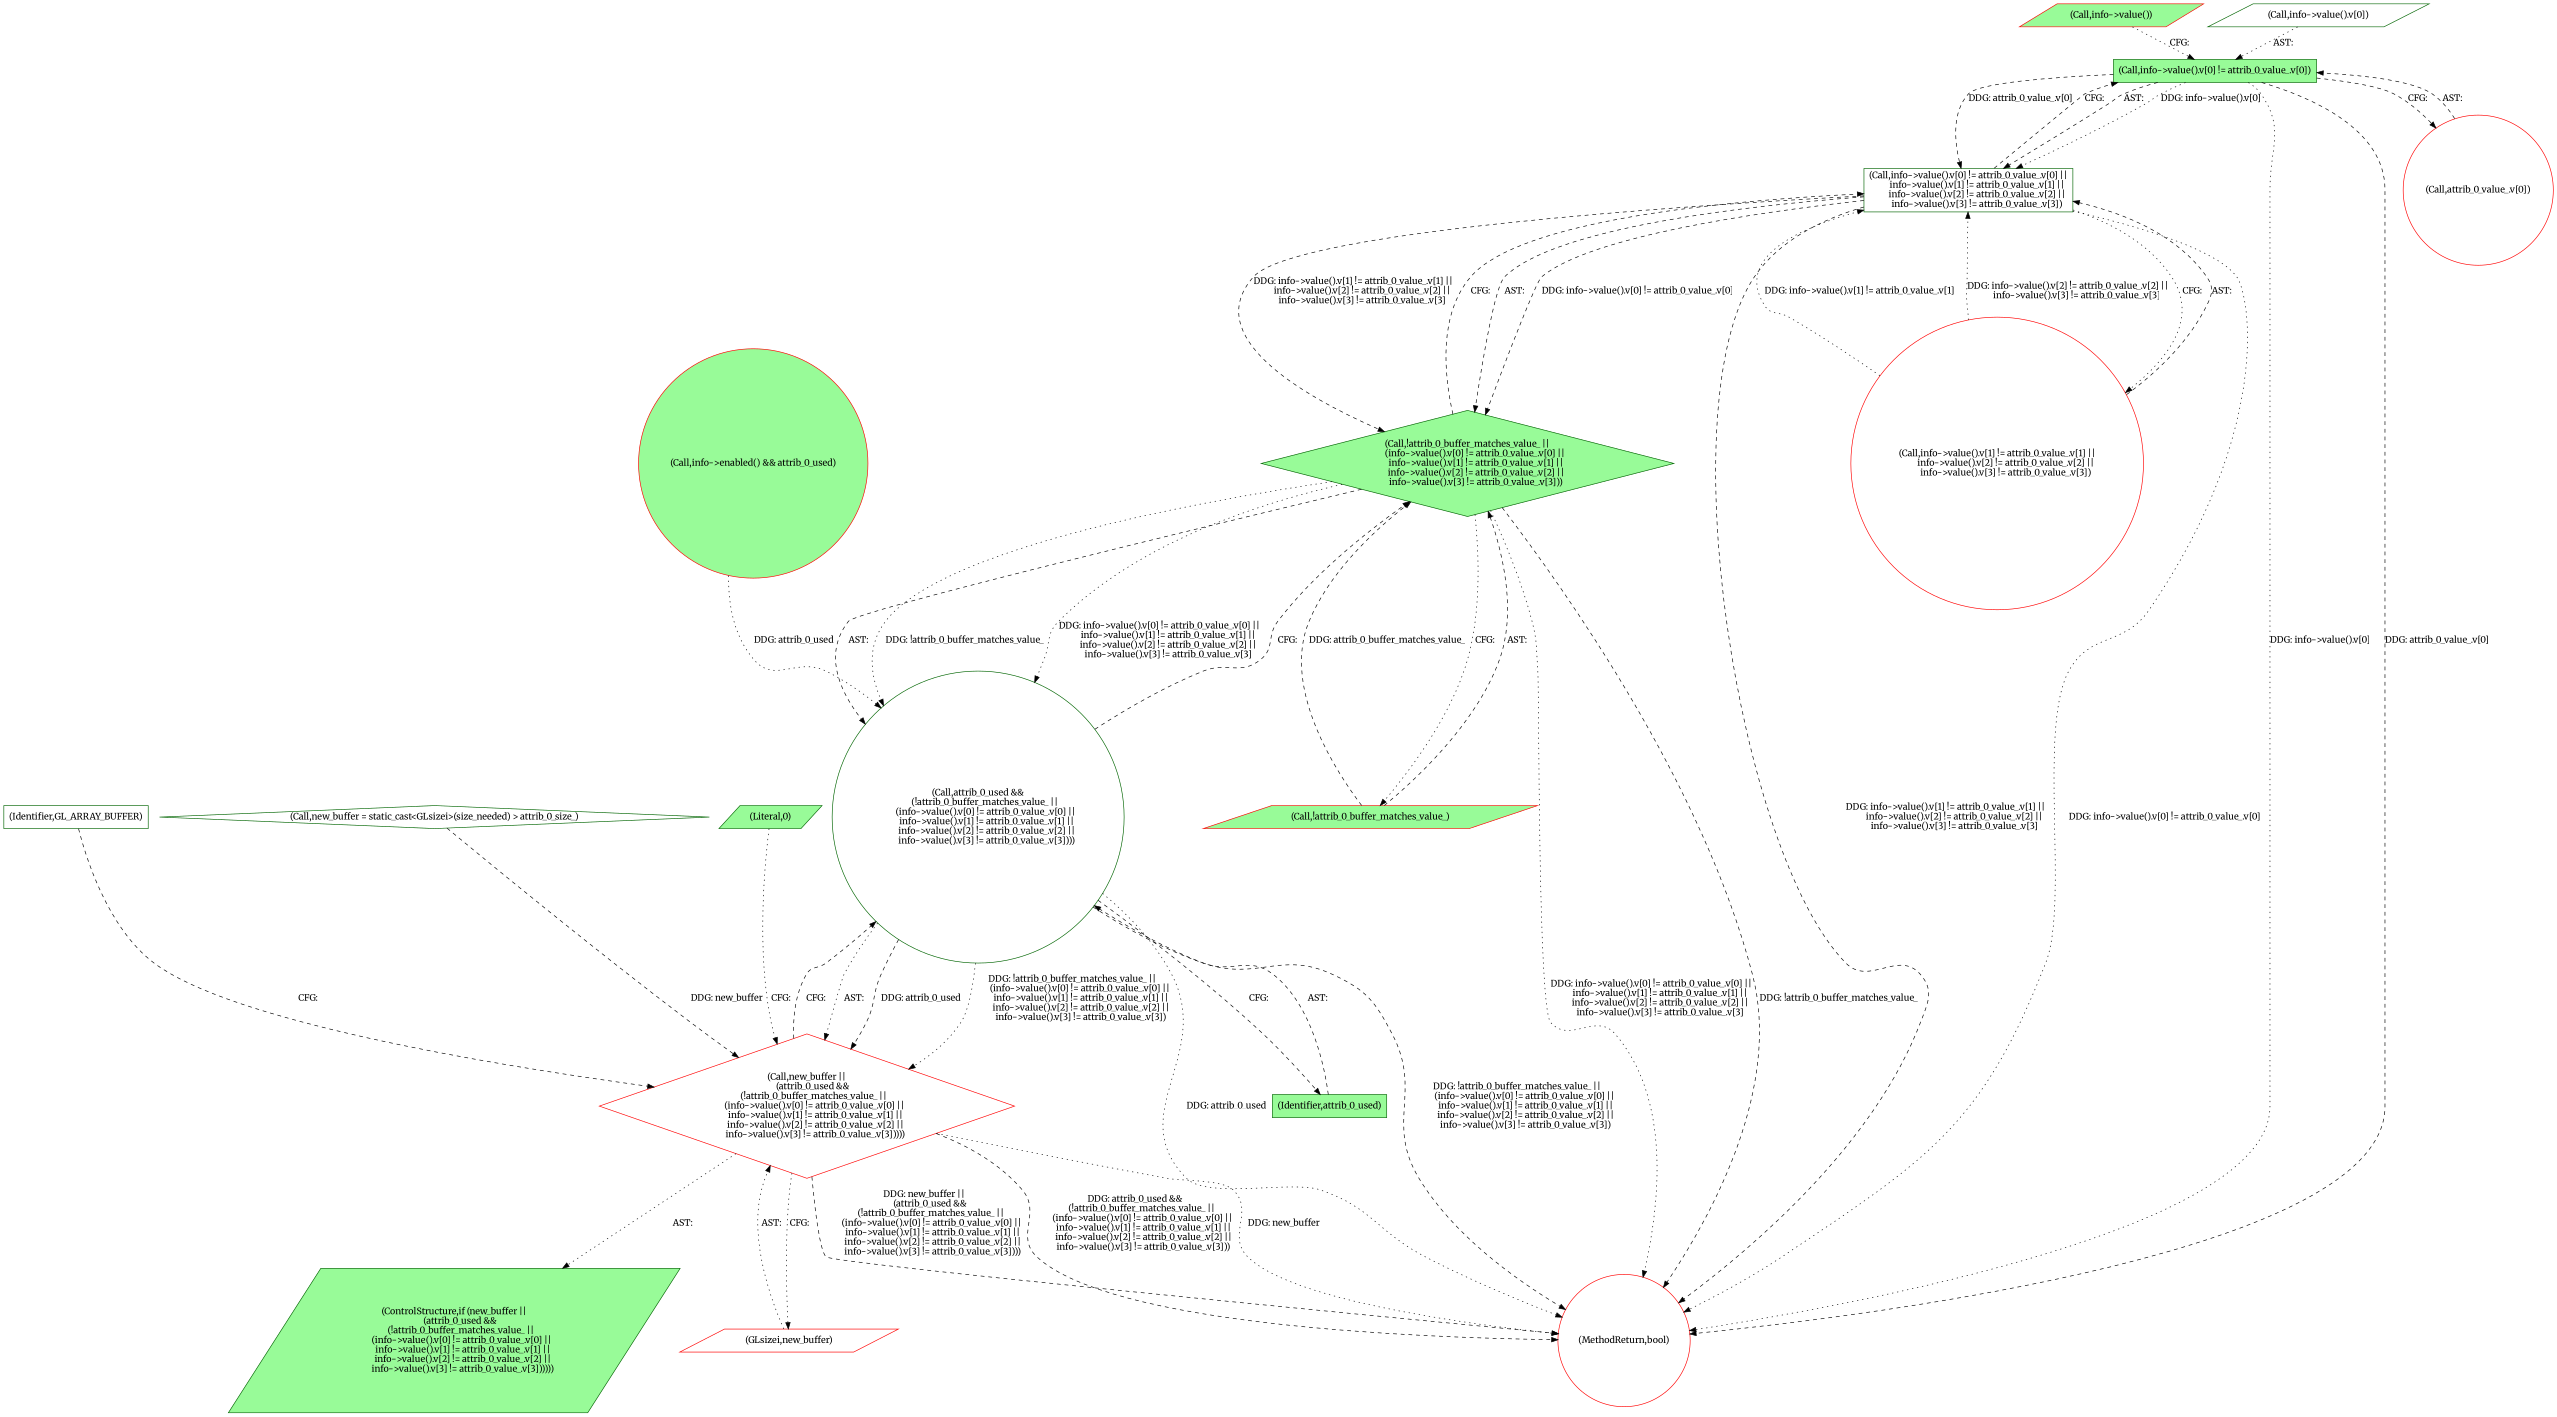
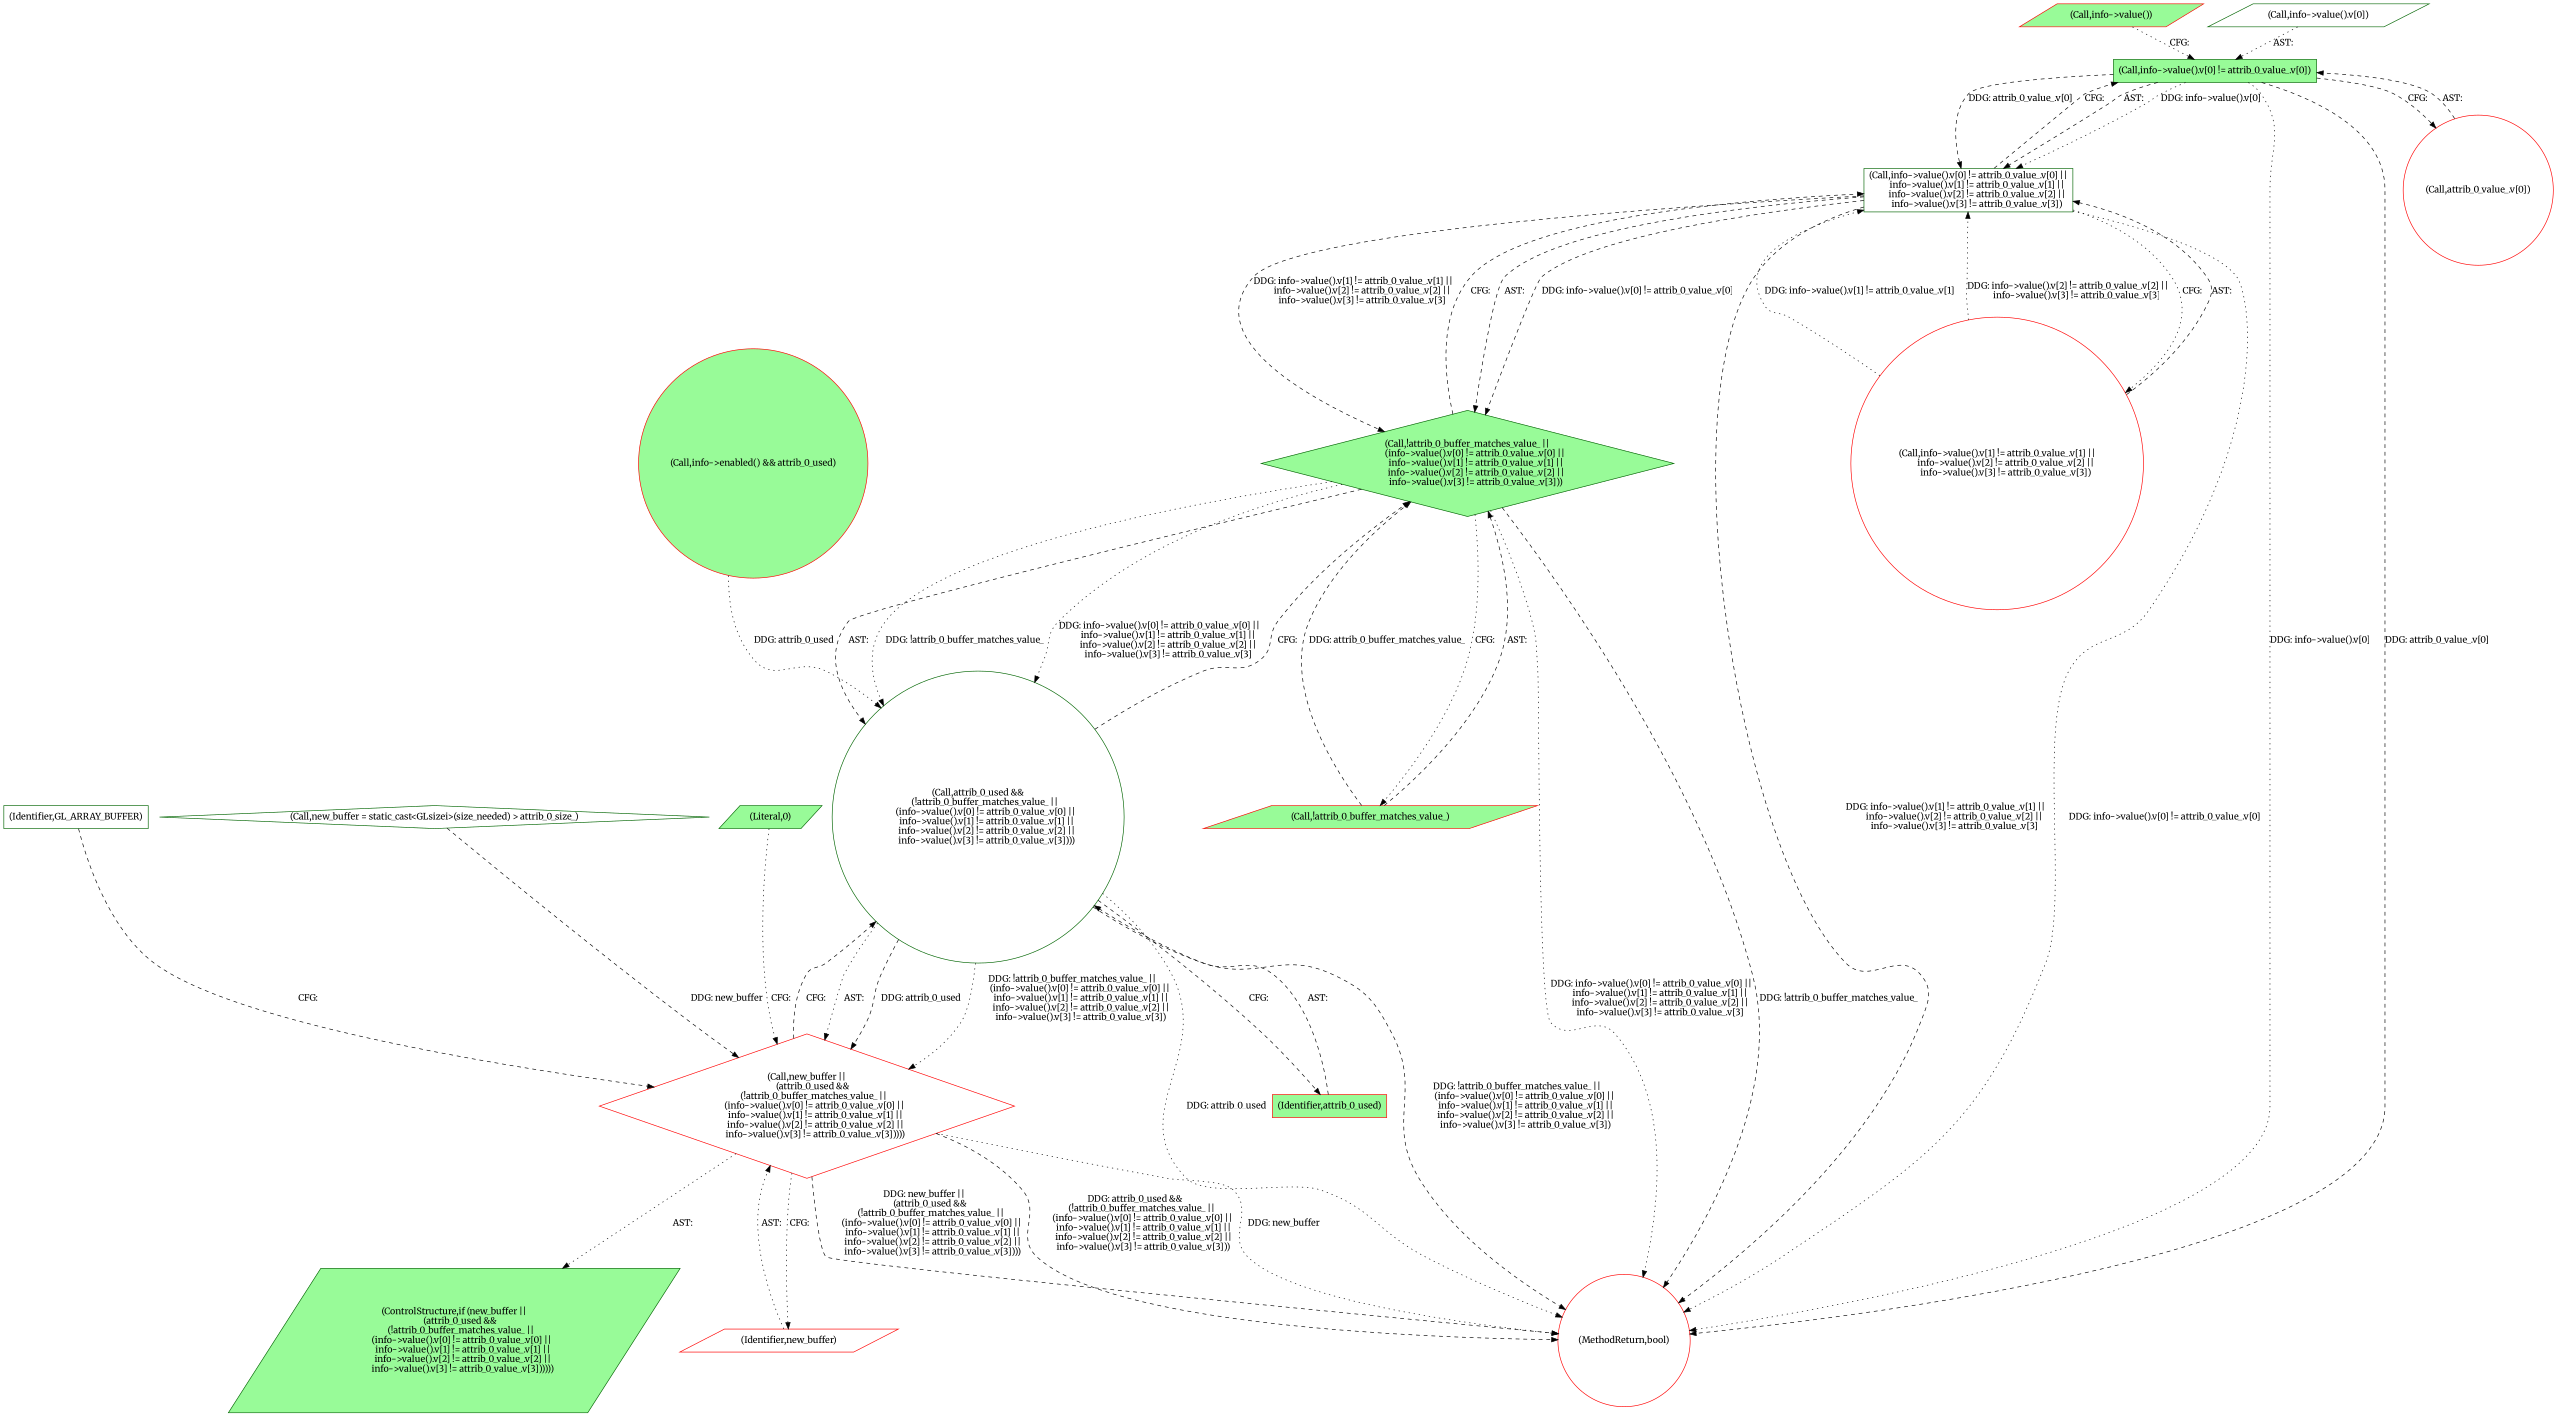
(1330, 1106) -> (1330, 1106)
(789, 1341) -> (789, 1341)
